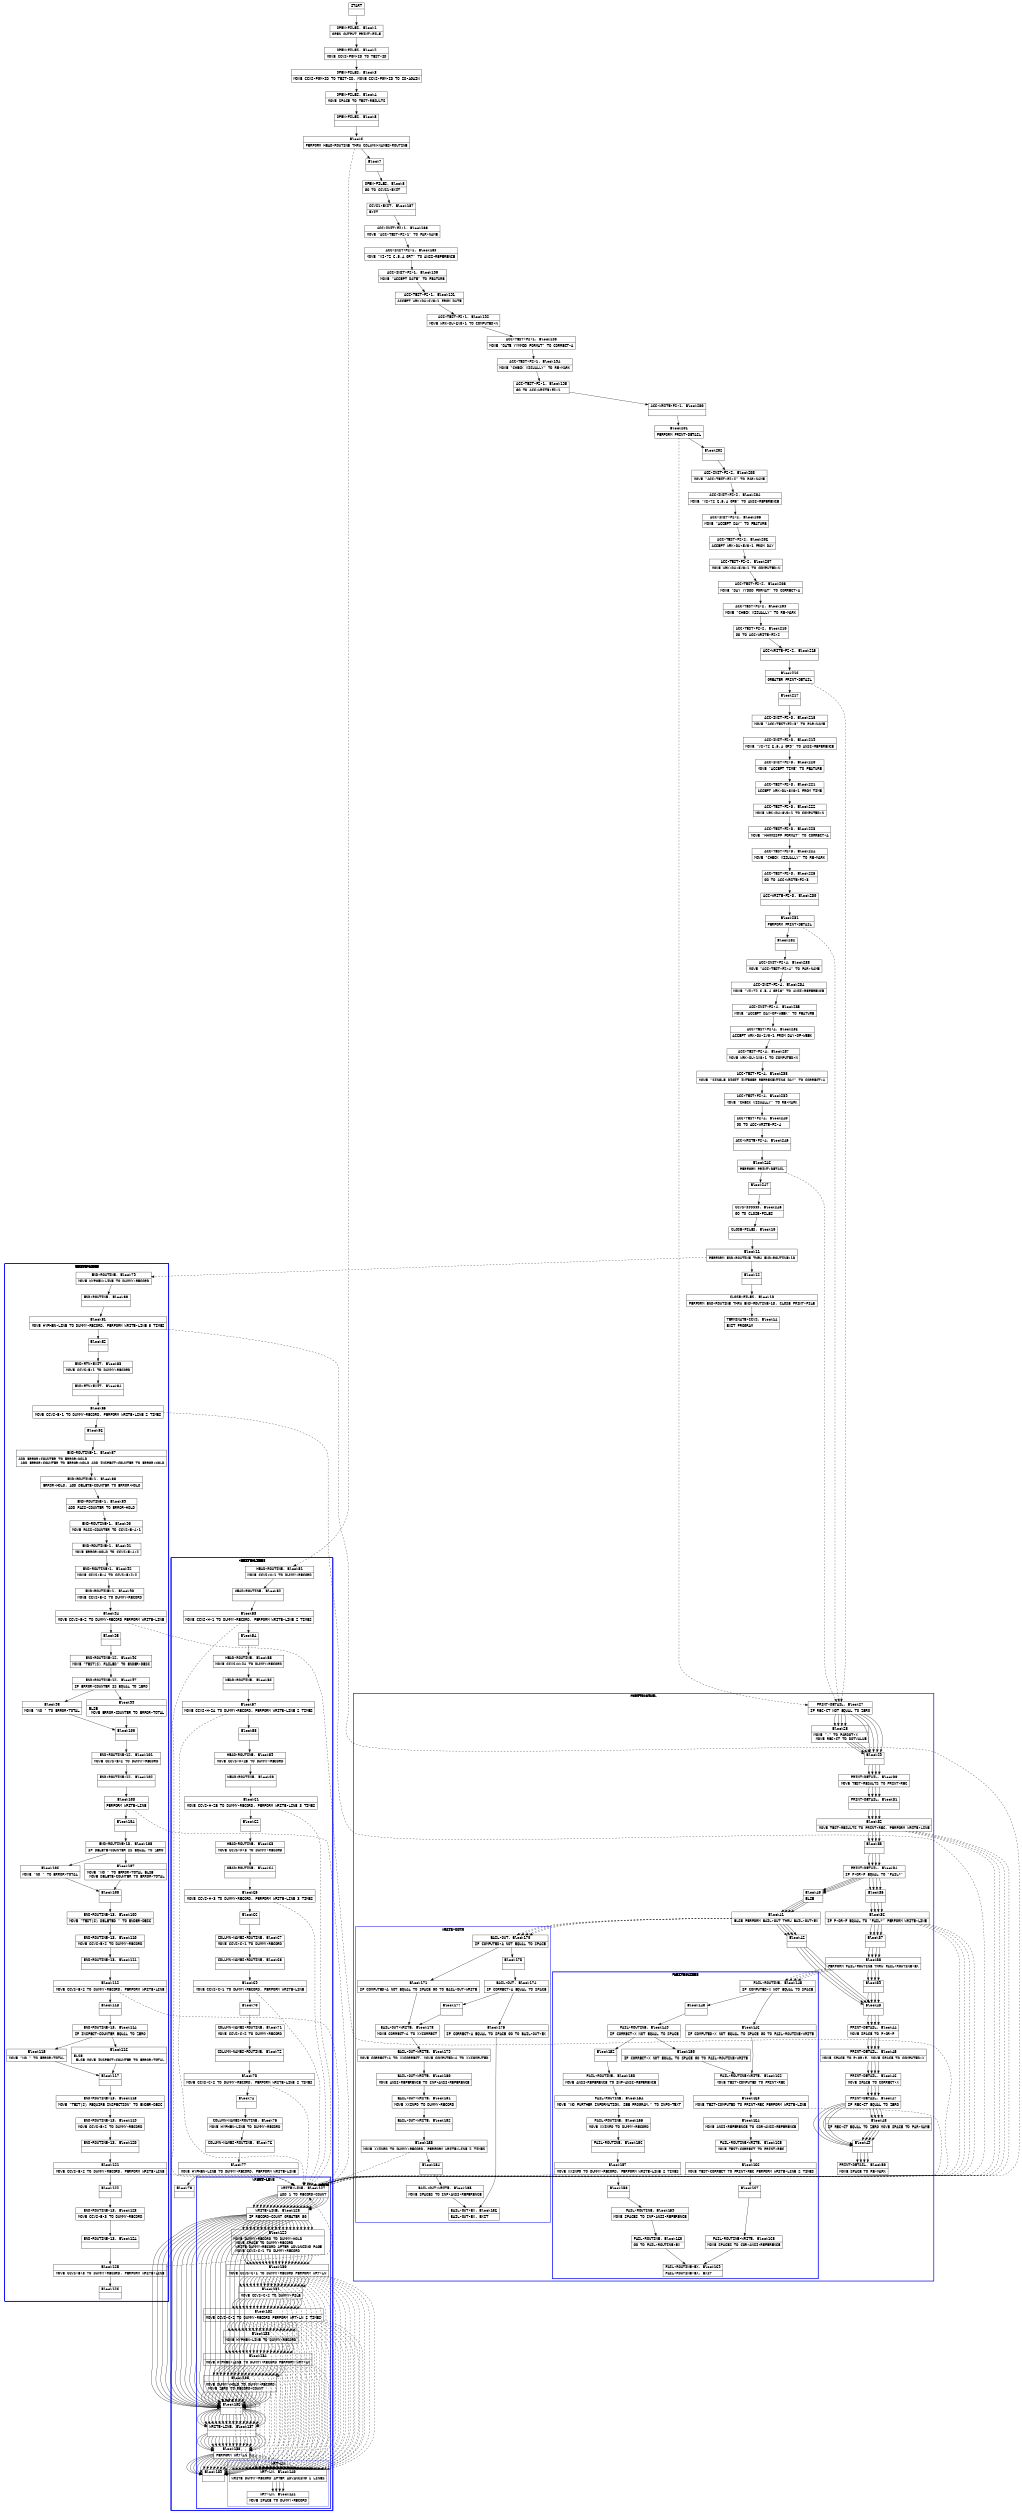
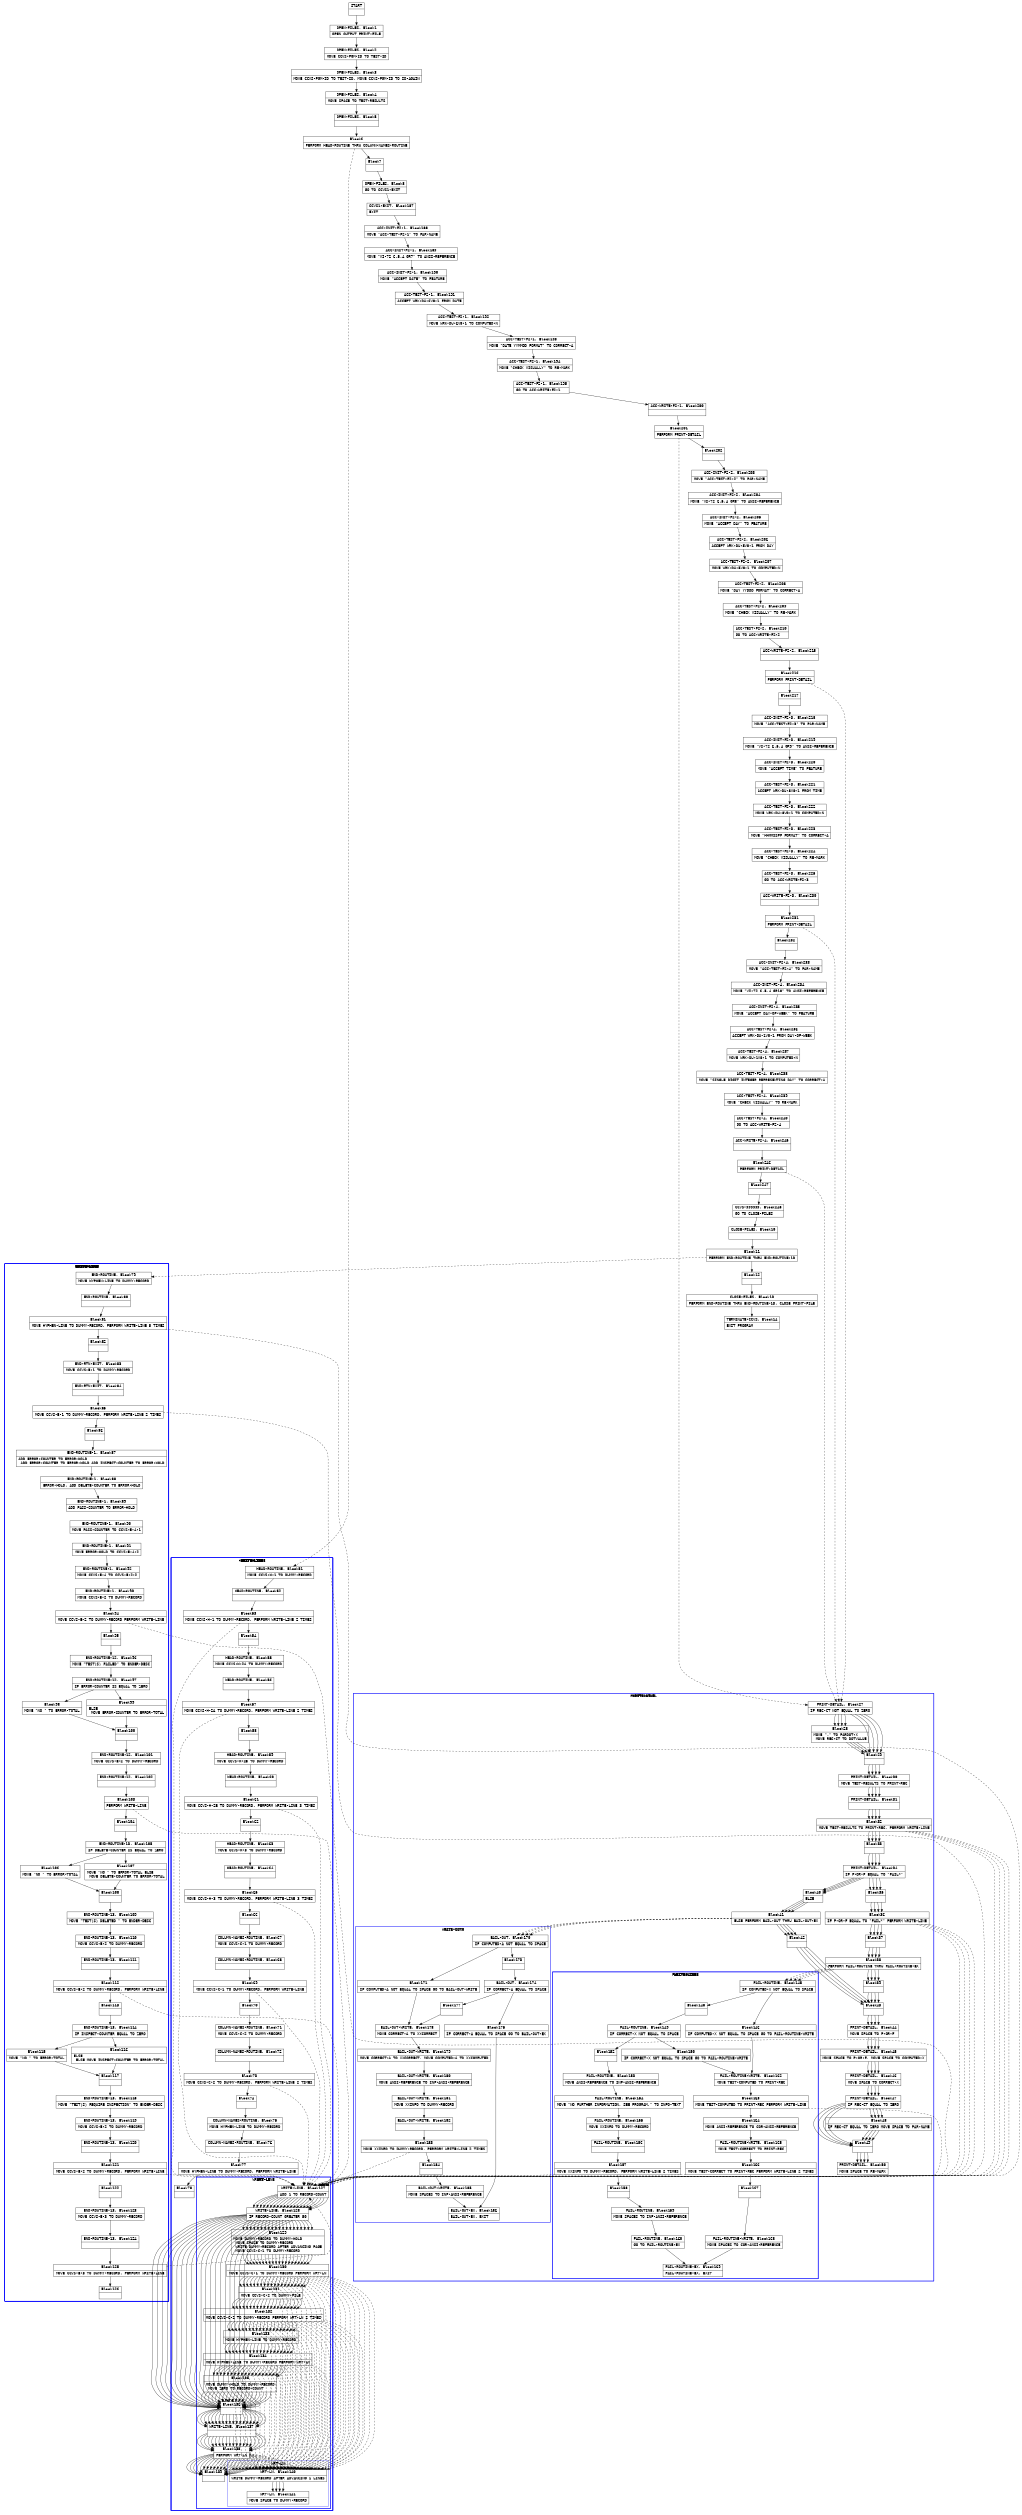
(790, 680) -> (790, 680)
(104, 1515) -> none
